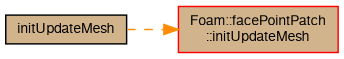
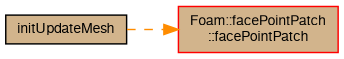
(258, 29) -> (258, 29)
